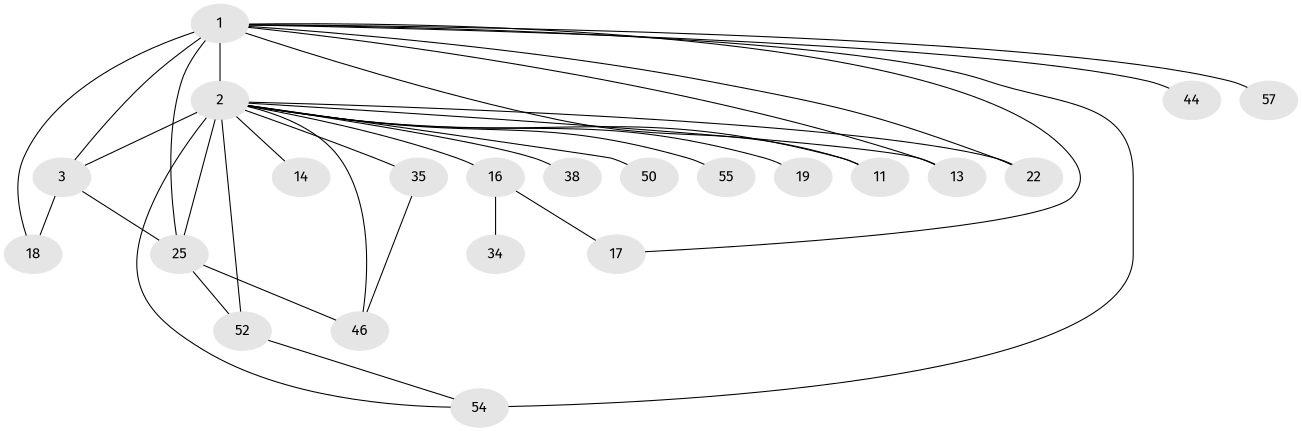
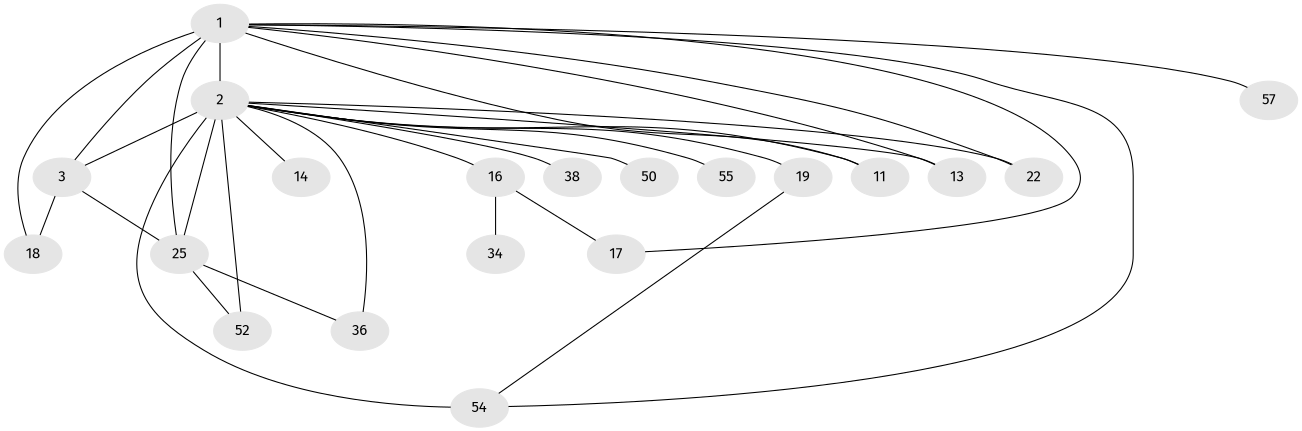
(1192, 100) -> none
(419, 177) -> none
(360, 331) -> (360, 331)
(361, 370) -> (641, 293)
